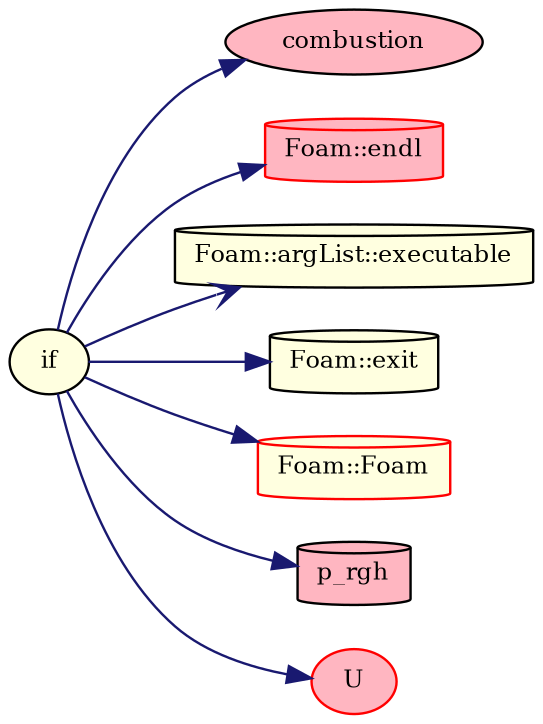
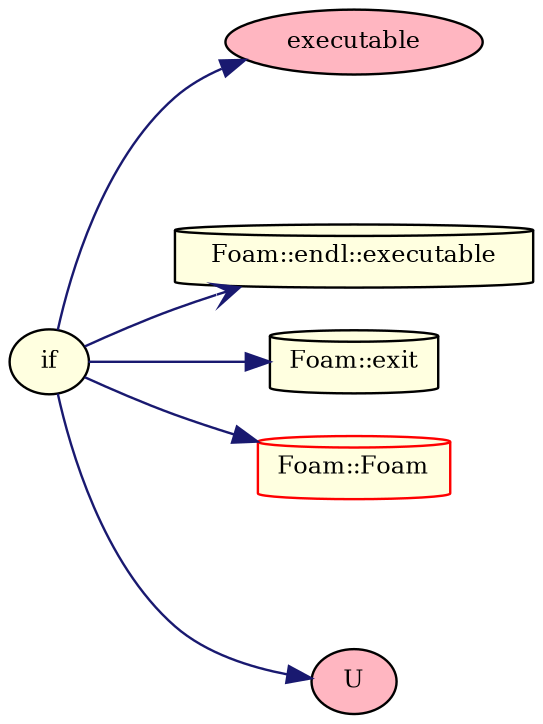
(354, 42) -> (354, 42)
(354, 150) -> none
(354, 256) -> (354, 256)
(354, 573) -> none
(354, 682) -> (354, 682)
